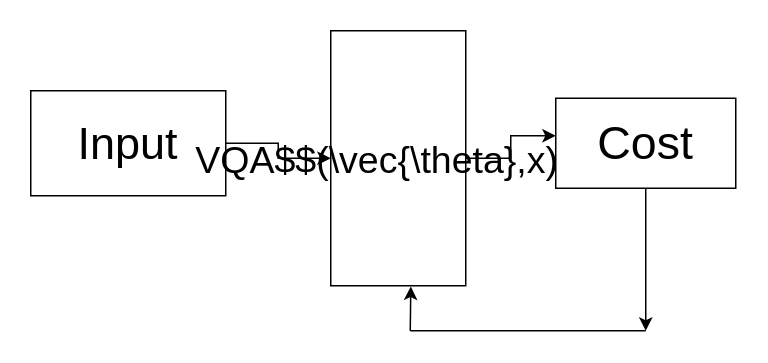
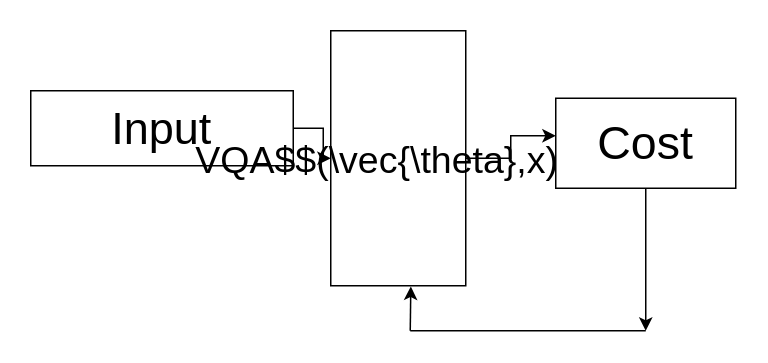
(128, 143) -> (162, 128)
